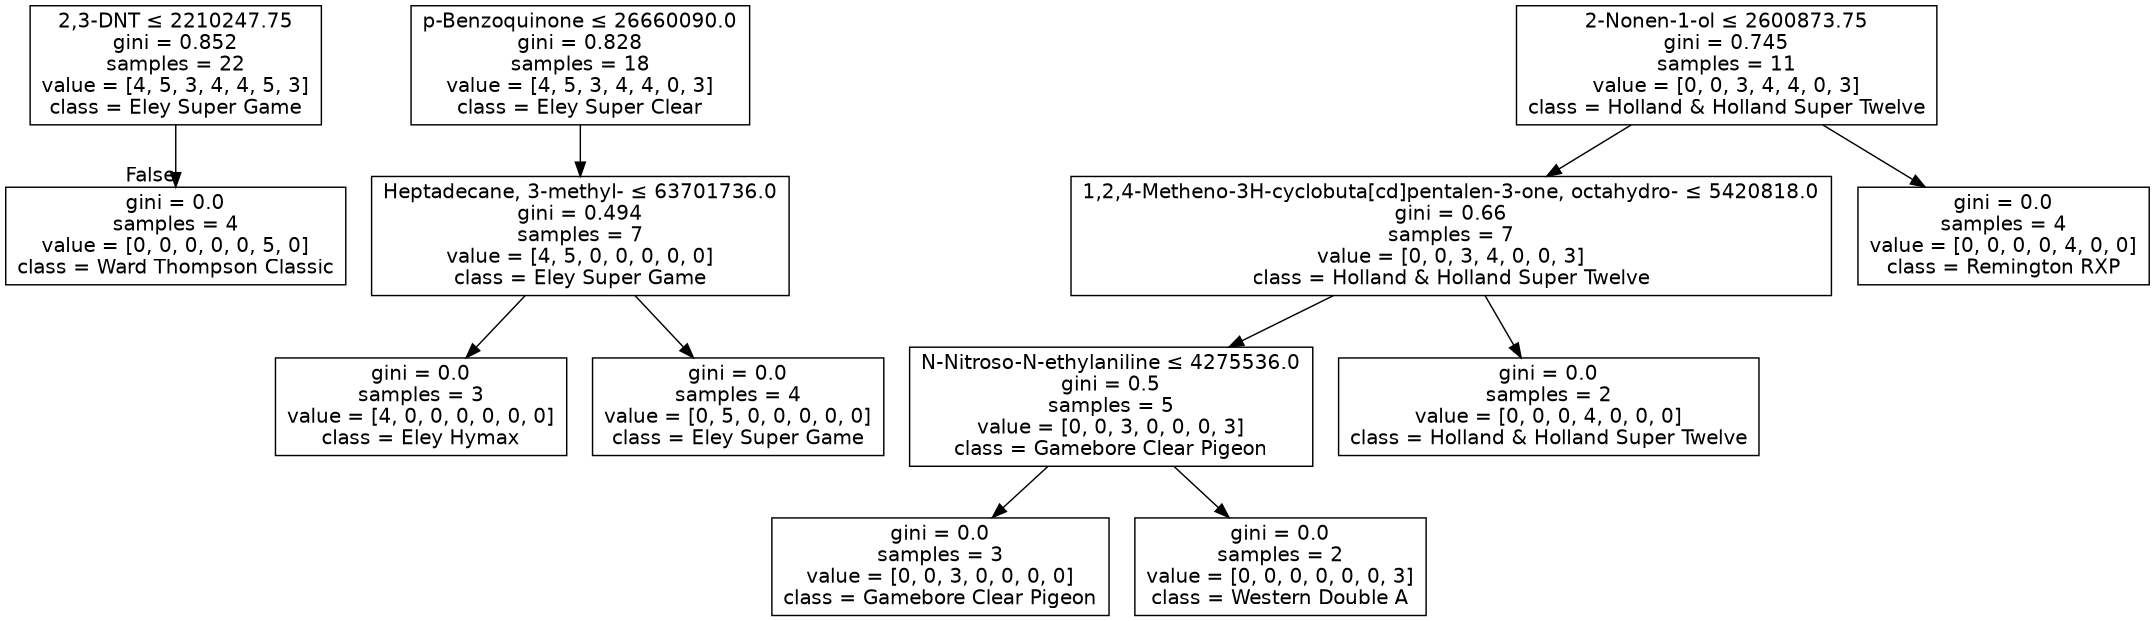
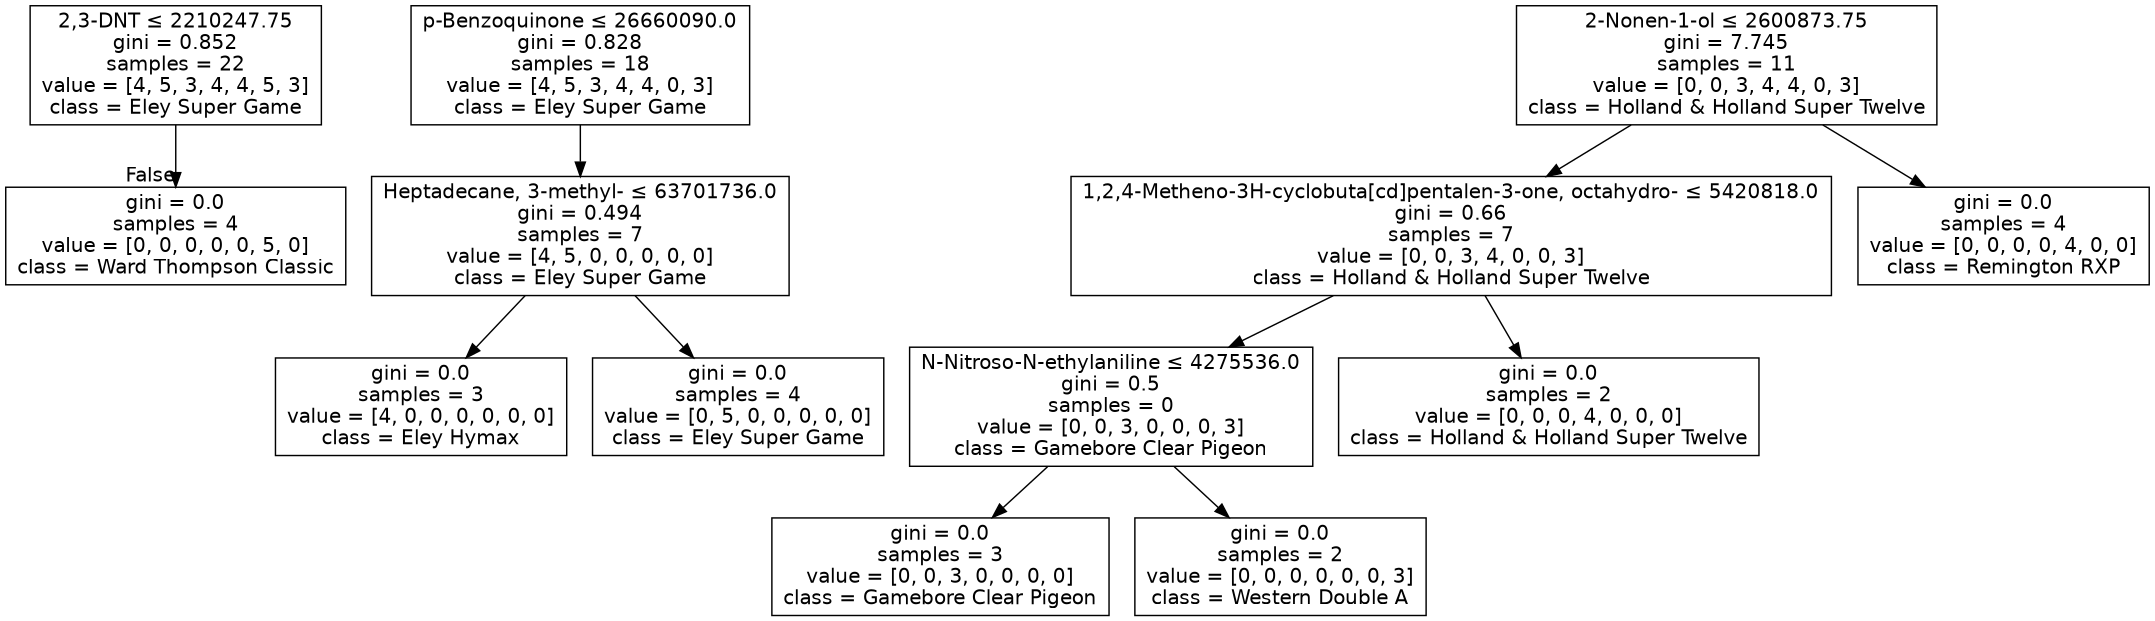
(1727, 43) -> (1727, 43)
(580, 108) -> (580, 108)
(1111, 406) -> (1111, 406)
